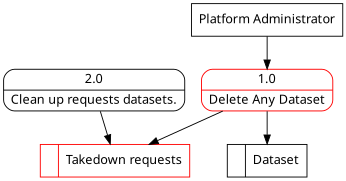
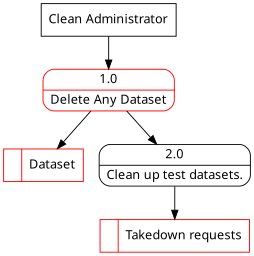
(267, 20) -> (109, 20)
(94, 100) -> (175, 175)
(190, 126) -> (139, 124)
(267, 161) -> (43, 165)
